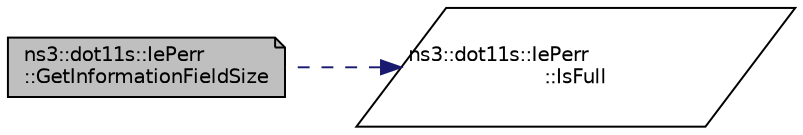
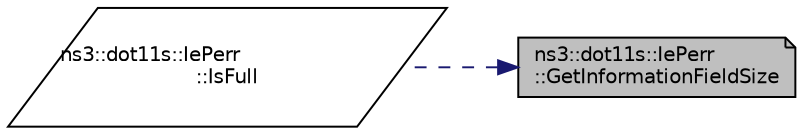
(333, 67) -> (450, 67)
